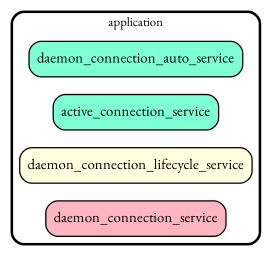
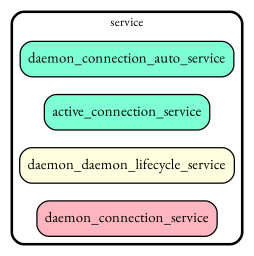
(136, 23) -> (127, 23)
(136, 165) -> (127, 165)
